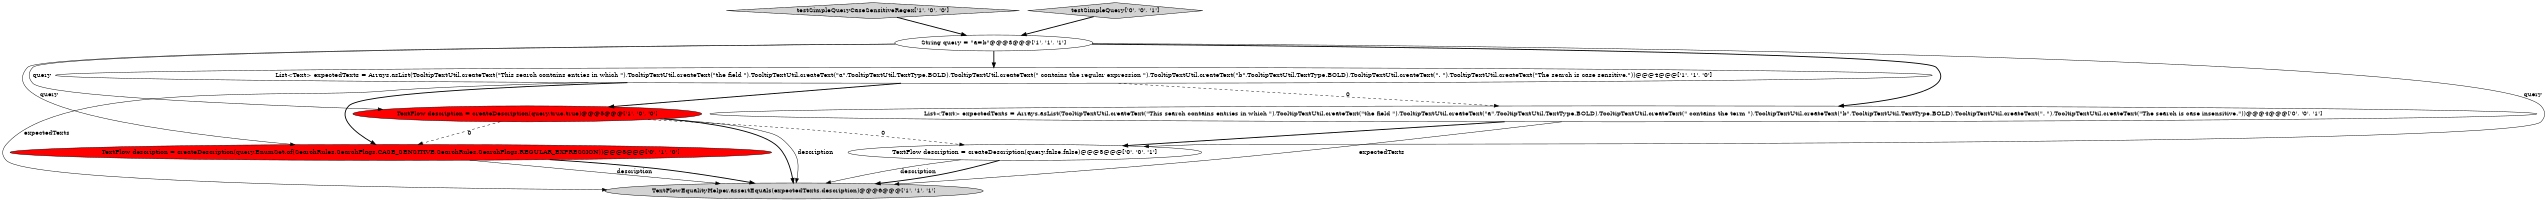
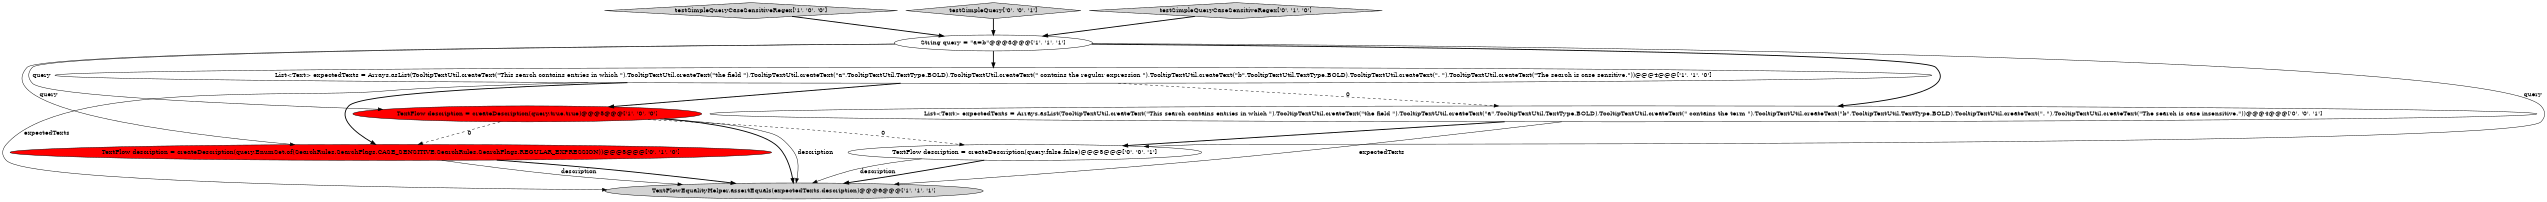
none -> (1236, 11)
